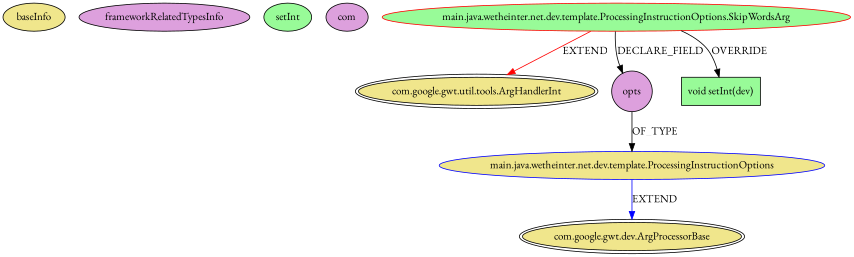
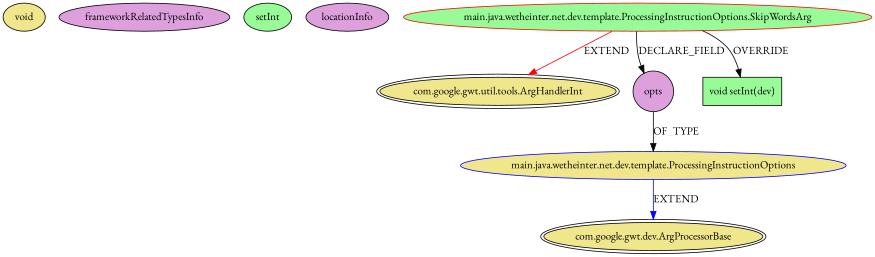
(34, 17) -> (24, 17)
(347, 17) -> (347, 17)
